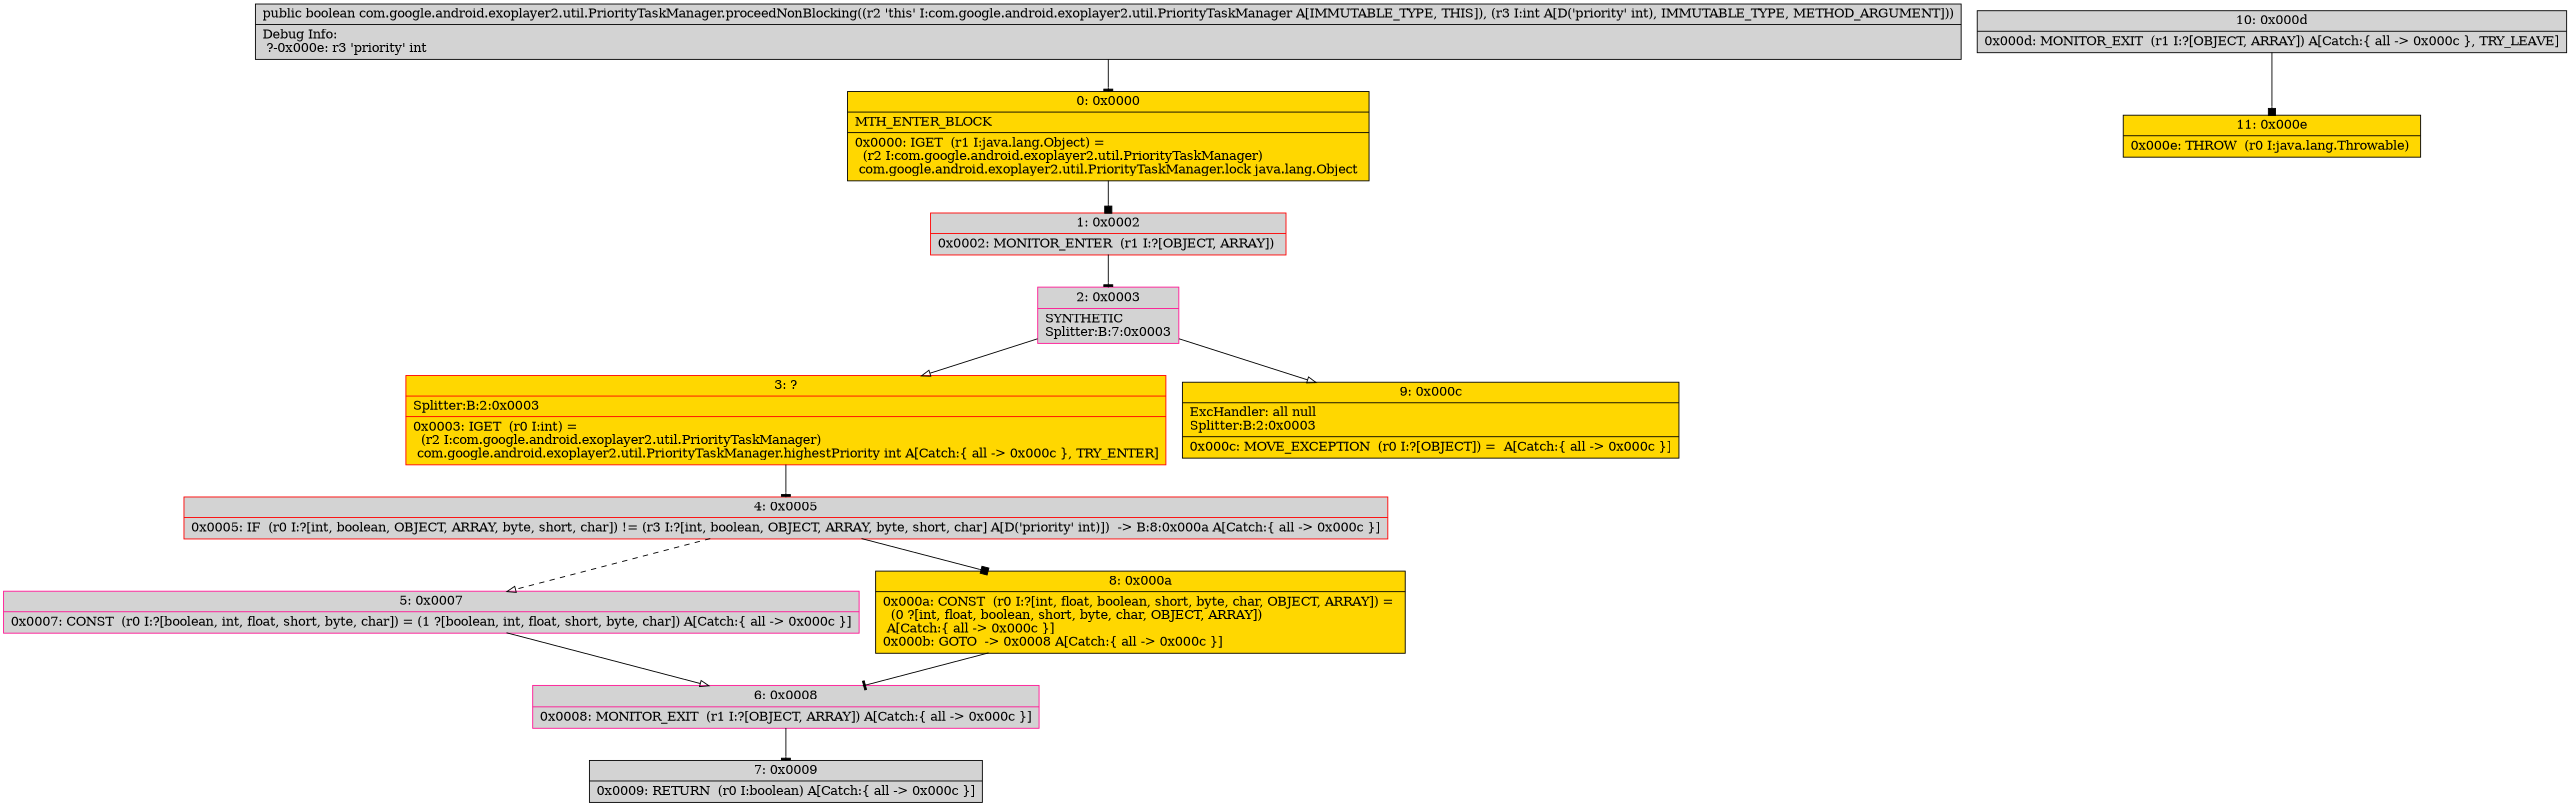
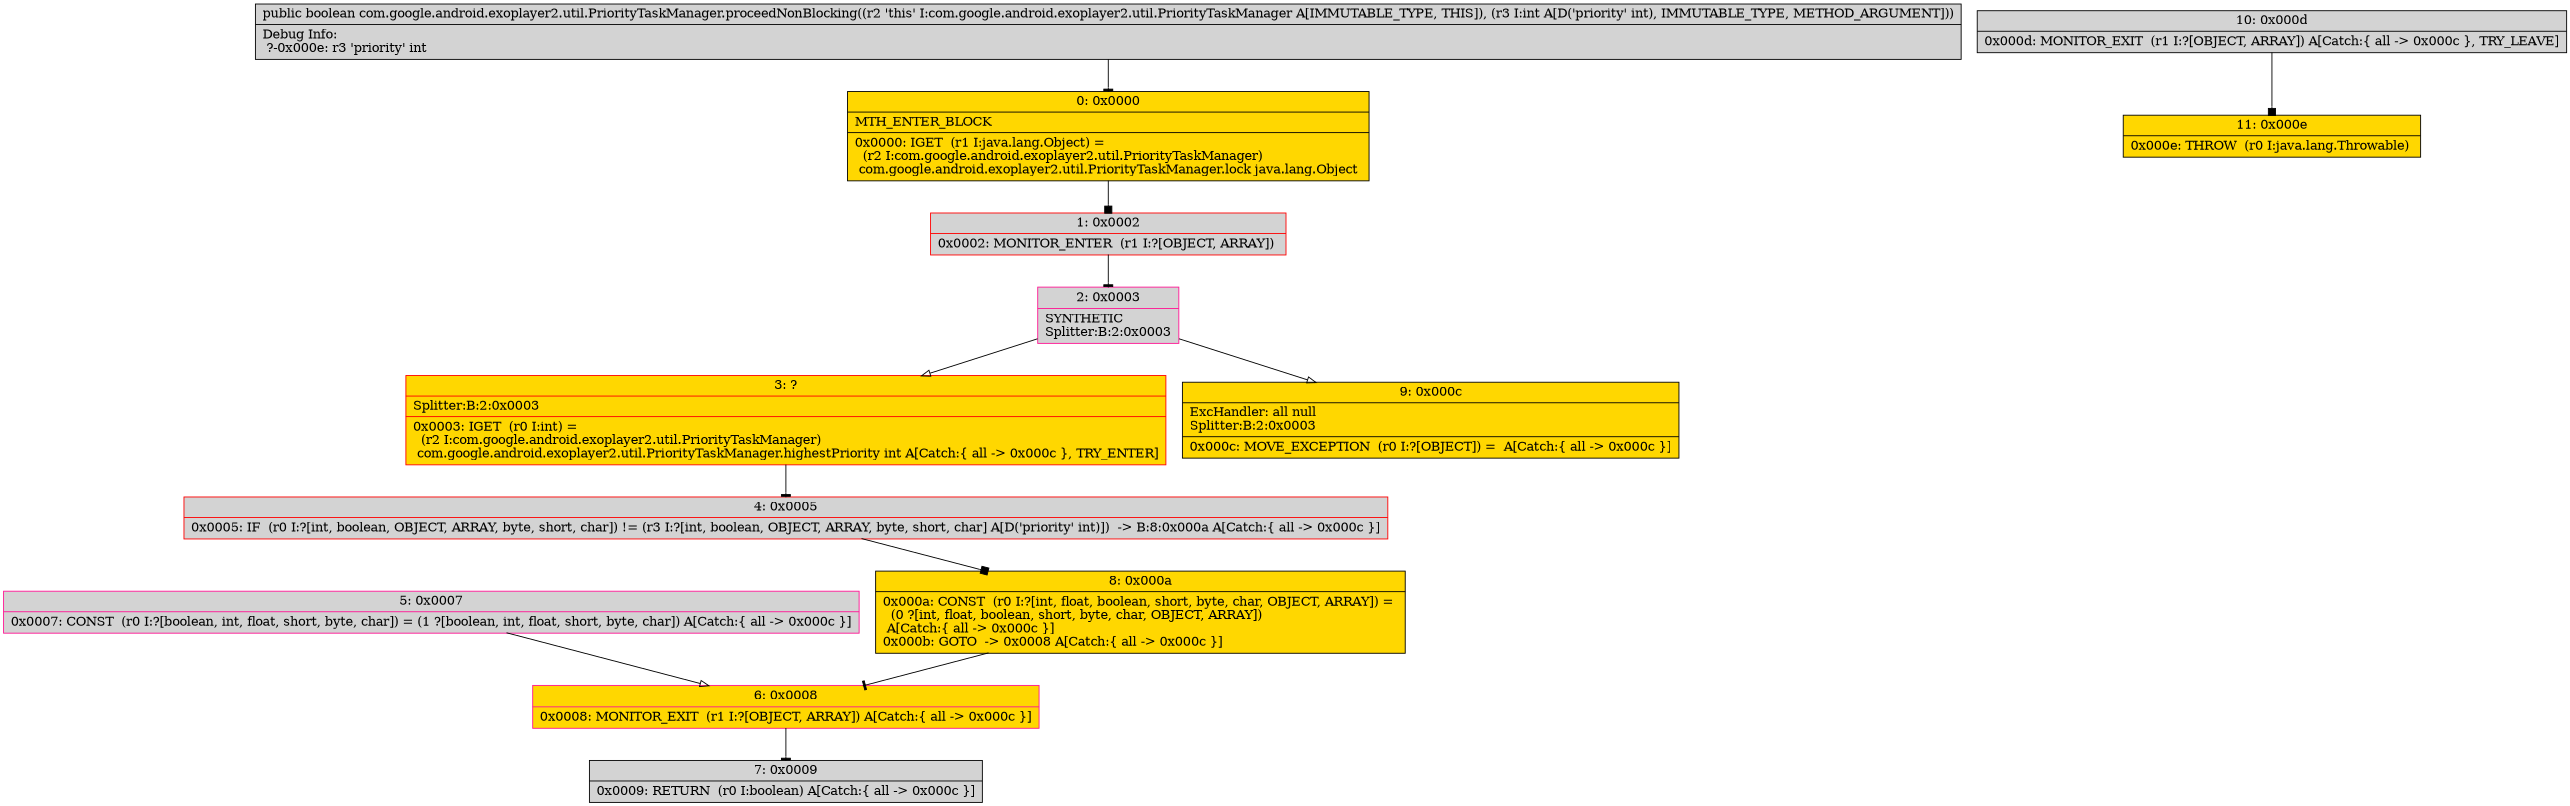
(1108, 332) -> (1108, 332)
(613, 564) -> none
(786, 707) -> (786, 707)
